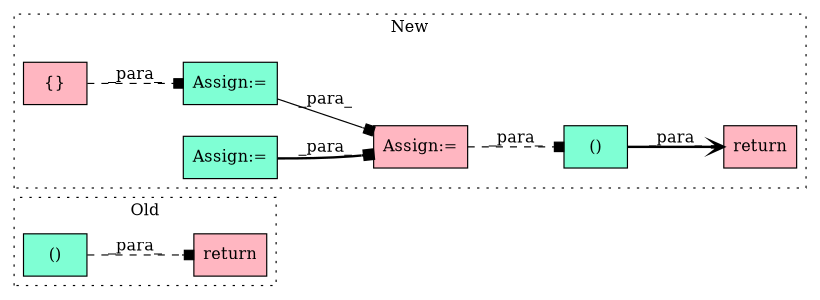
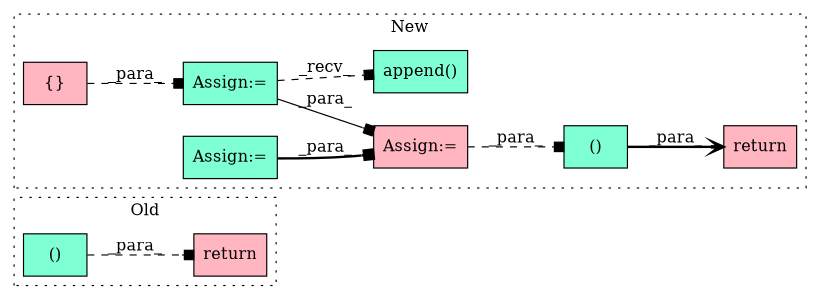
none -> (421, 72)
